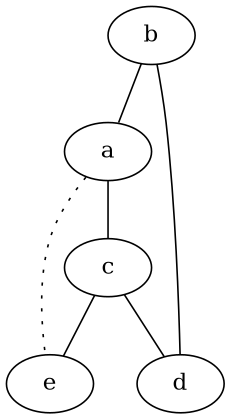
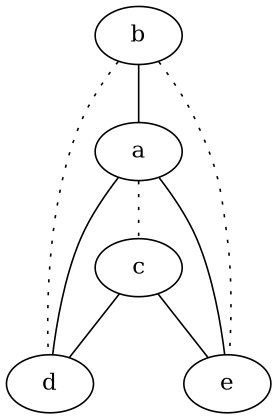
none -> (222, 201)
(174, 209) -> (58, 201)
(108, 210) -> (139, 210)
(45, 261) -> (205, 261)
none -> (72, 261)
